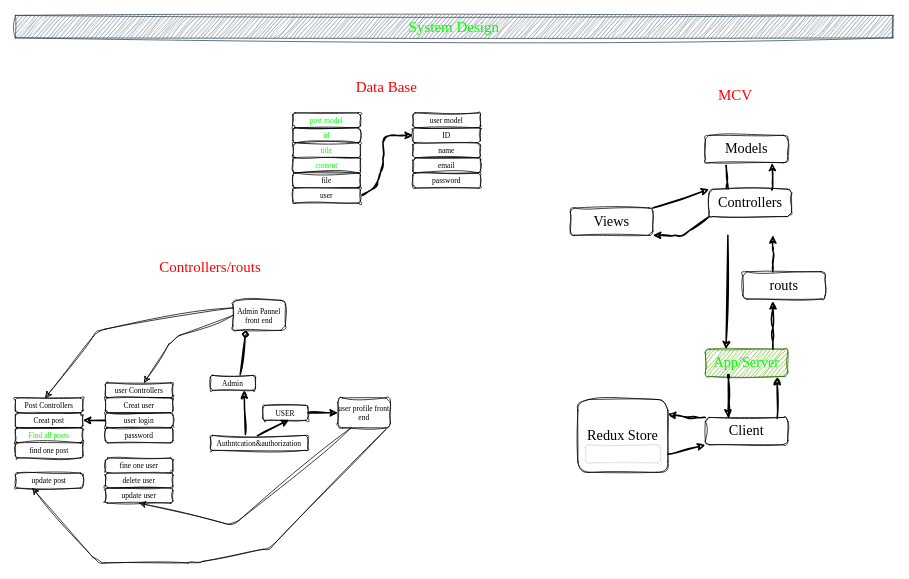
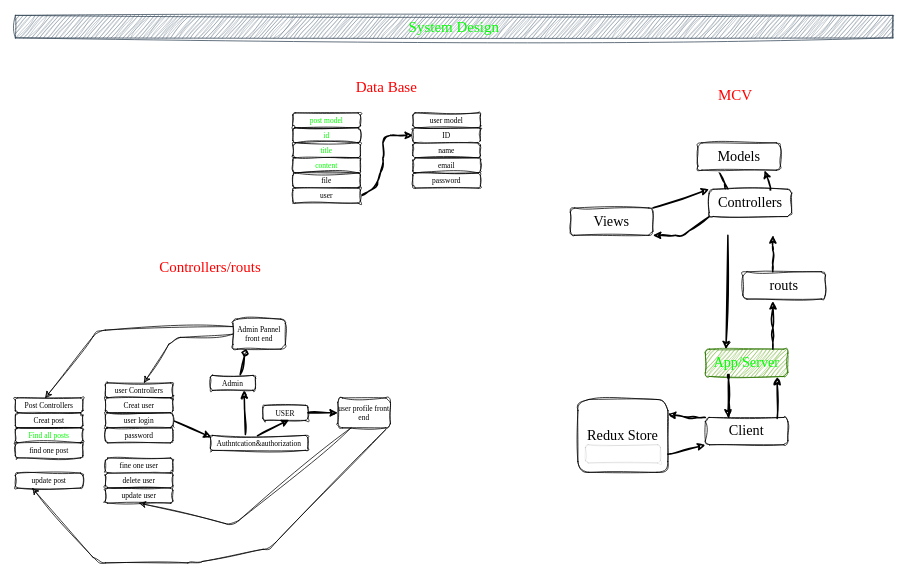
(747, 149) -> (739, 157)
(259, 315) -> (259, 334)
(96, 420) -> (191, 428)
